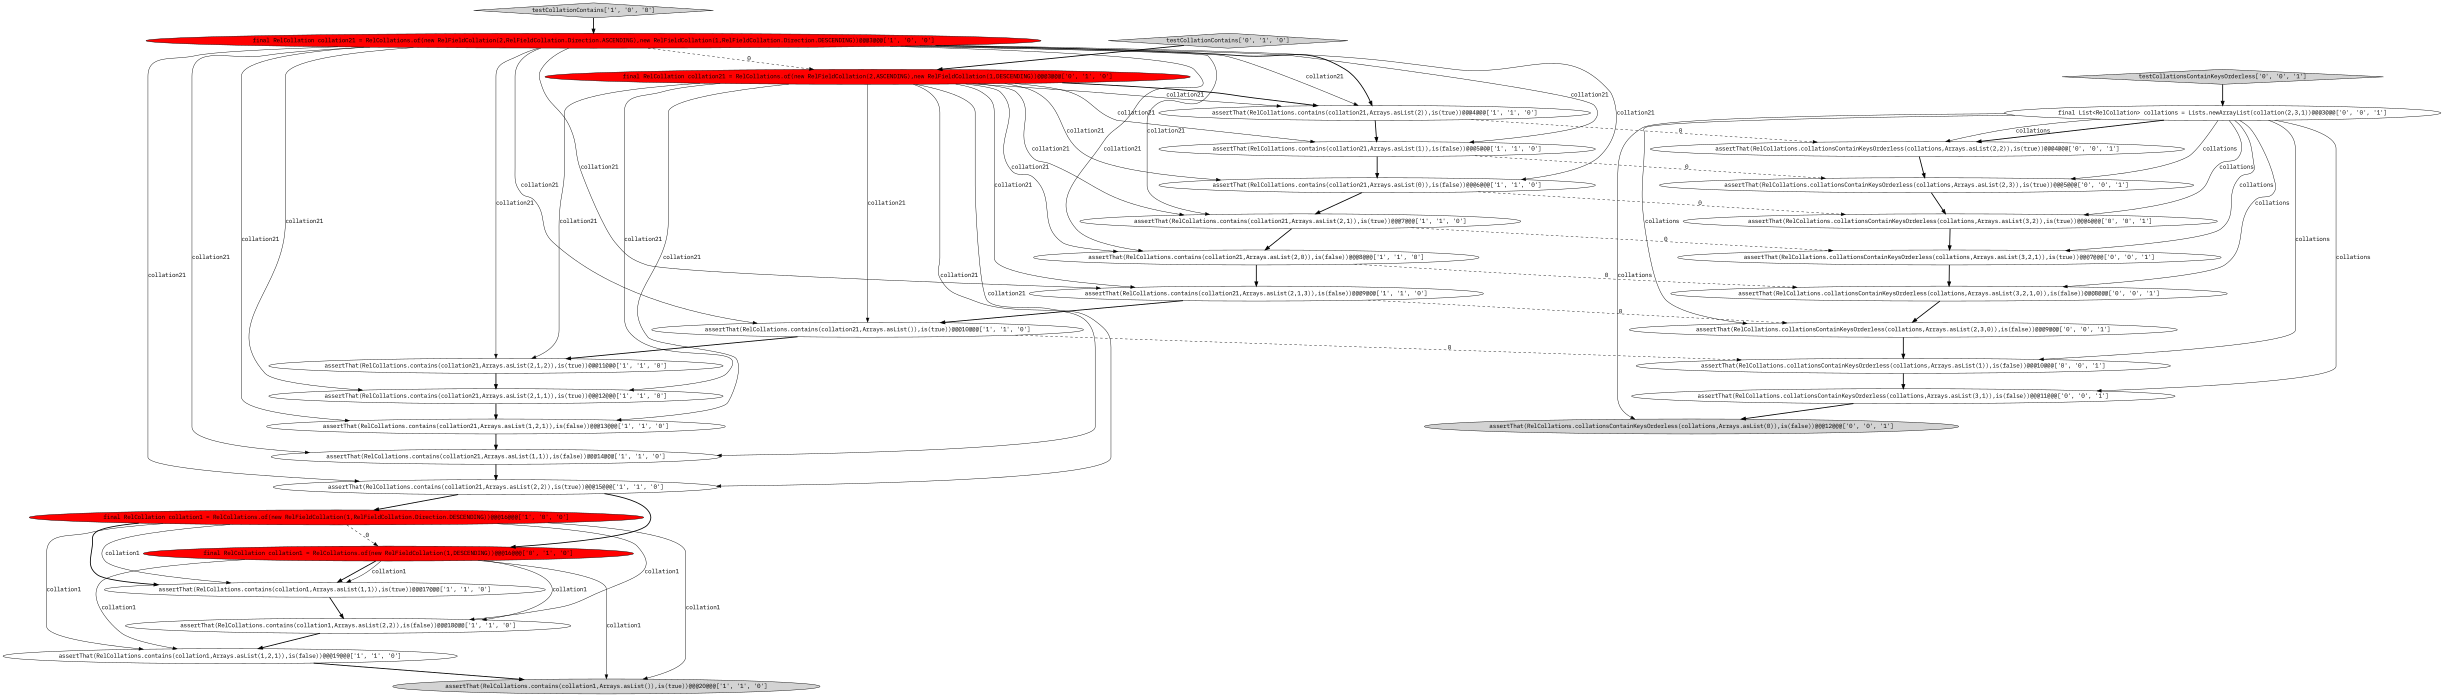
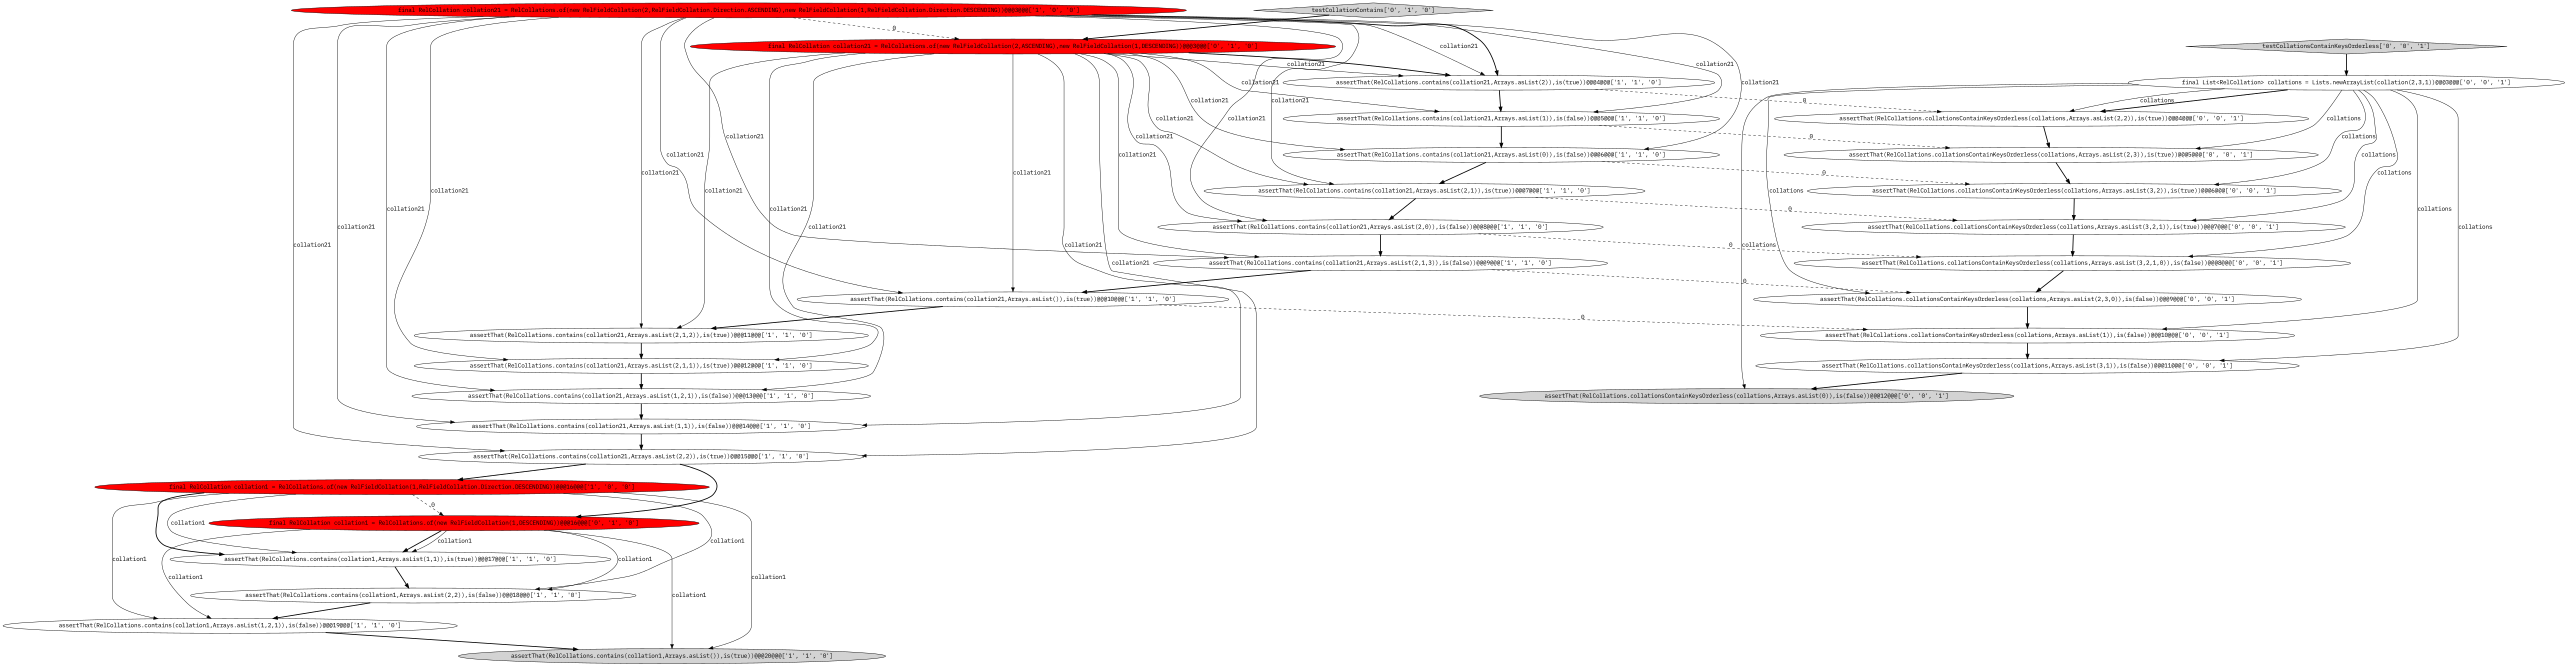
(594, 10) -> none
